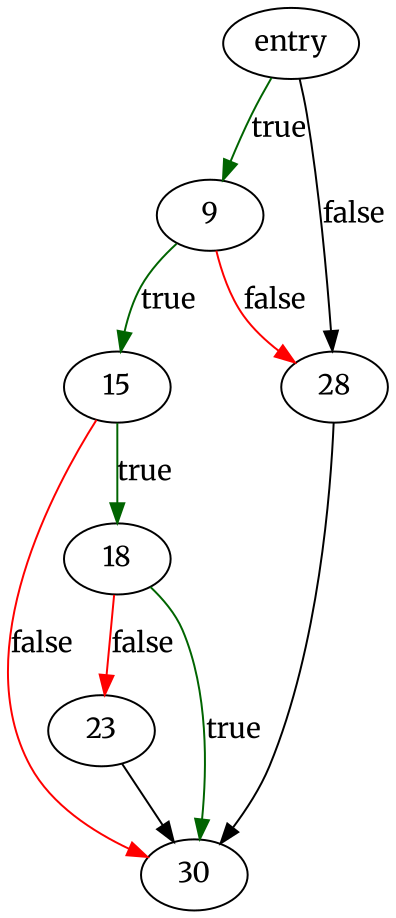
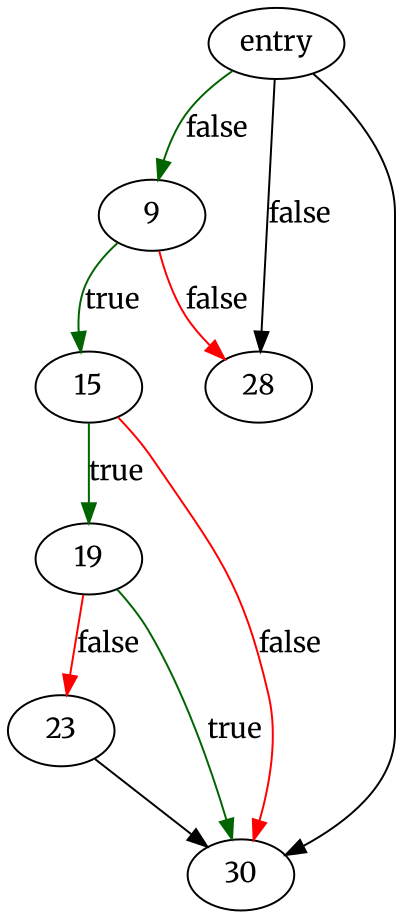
(279, 129) -> (217, 129)
(117, 559) -> (89, 559)
(309, 632) -> (395, 466)
